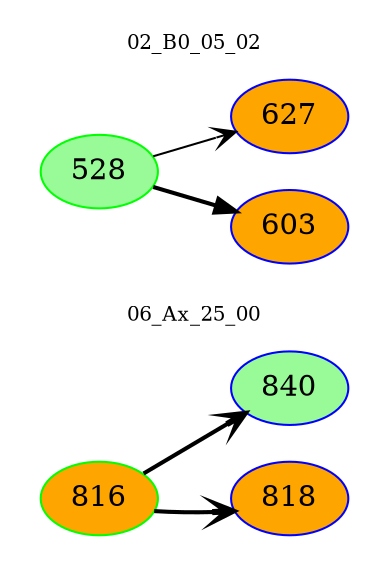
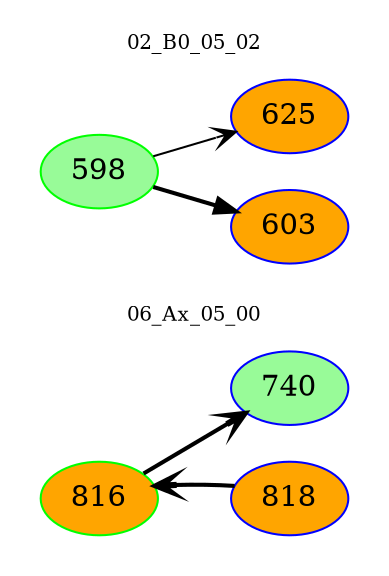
(290, 116) -> (290, 116)
(99, 172) -> (99, 172)
(194, 316) -> (194, 316)
(290, 388) -> (290, 388)
(184, 512) -> (205, 485)
